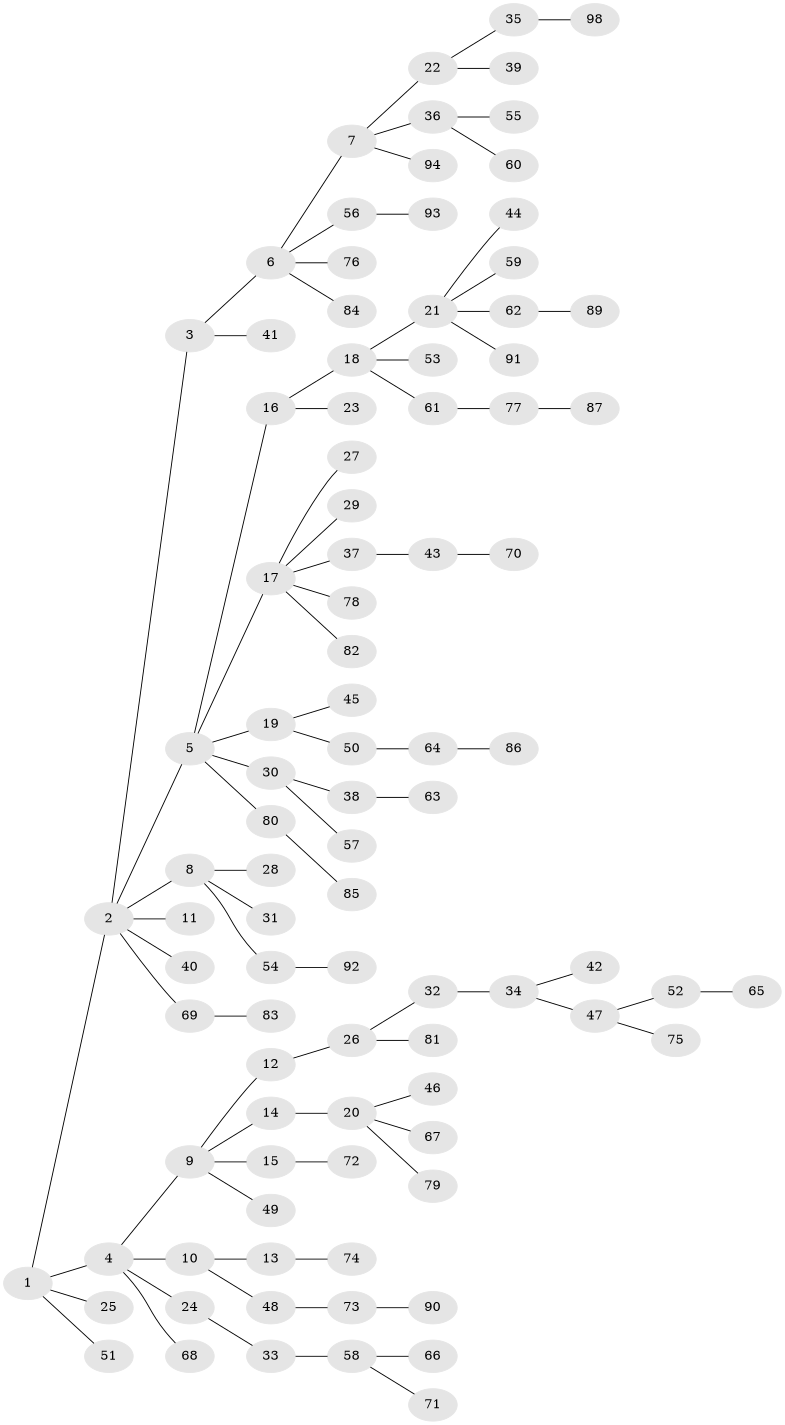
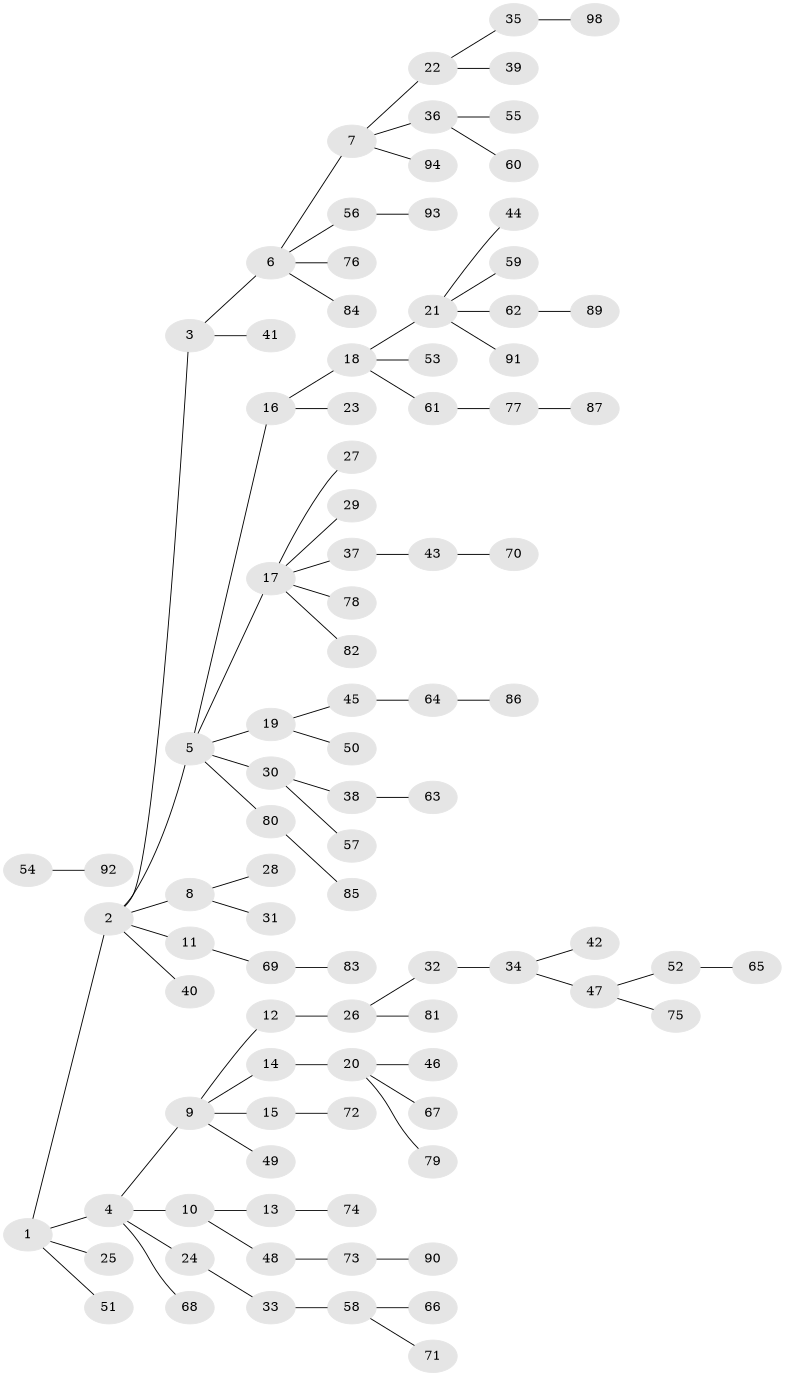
(393, 749) -> (393, 700)
(230, 919) -> none
(147, 969) -> (231, 955)
